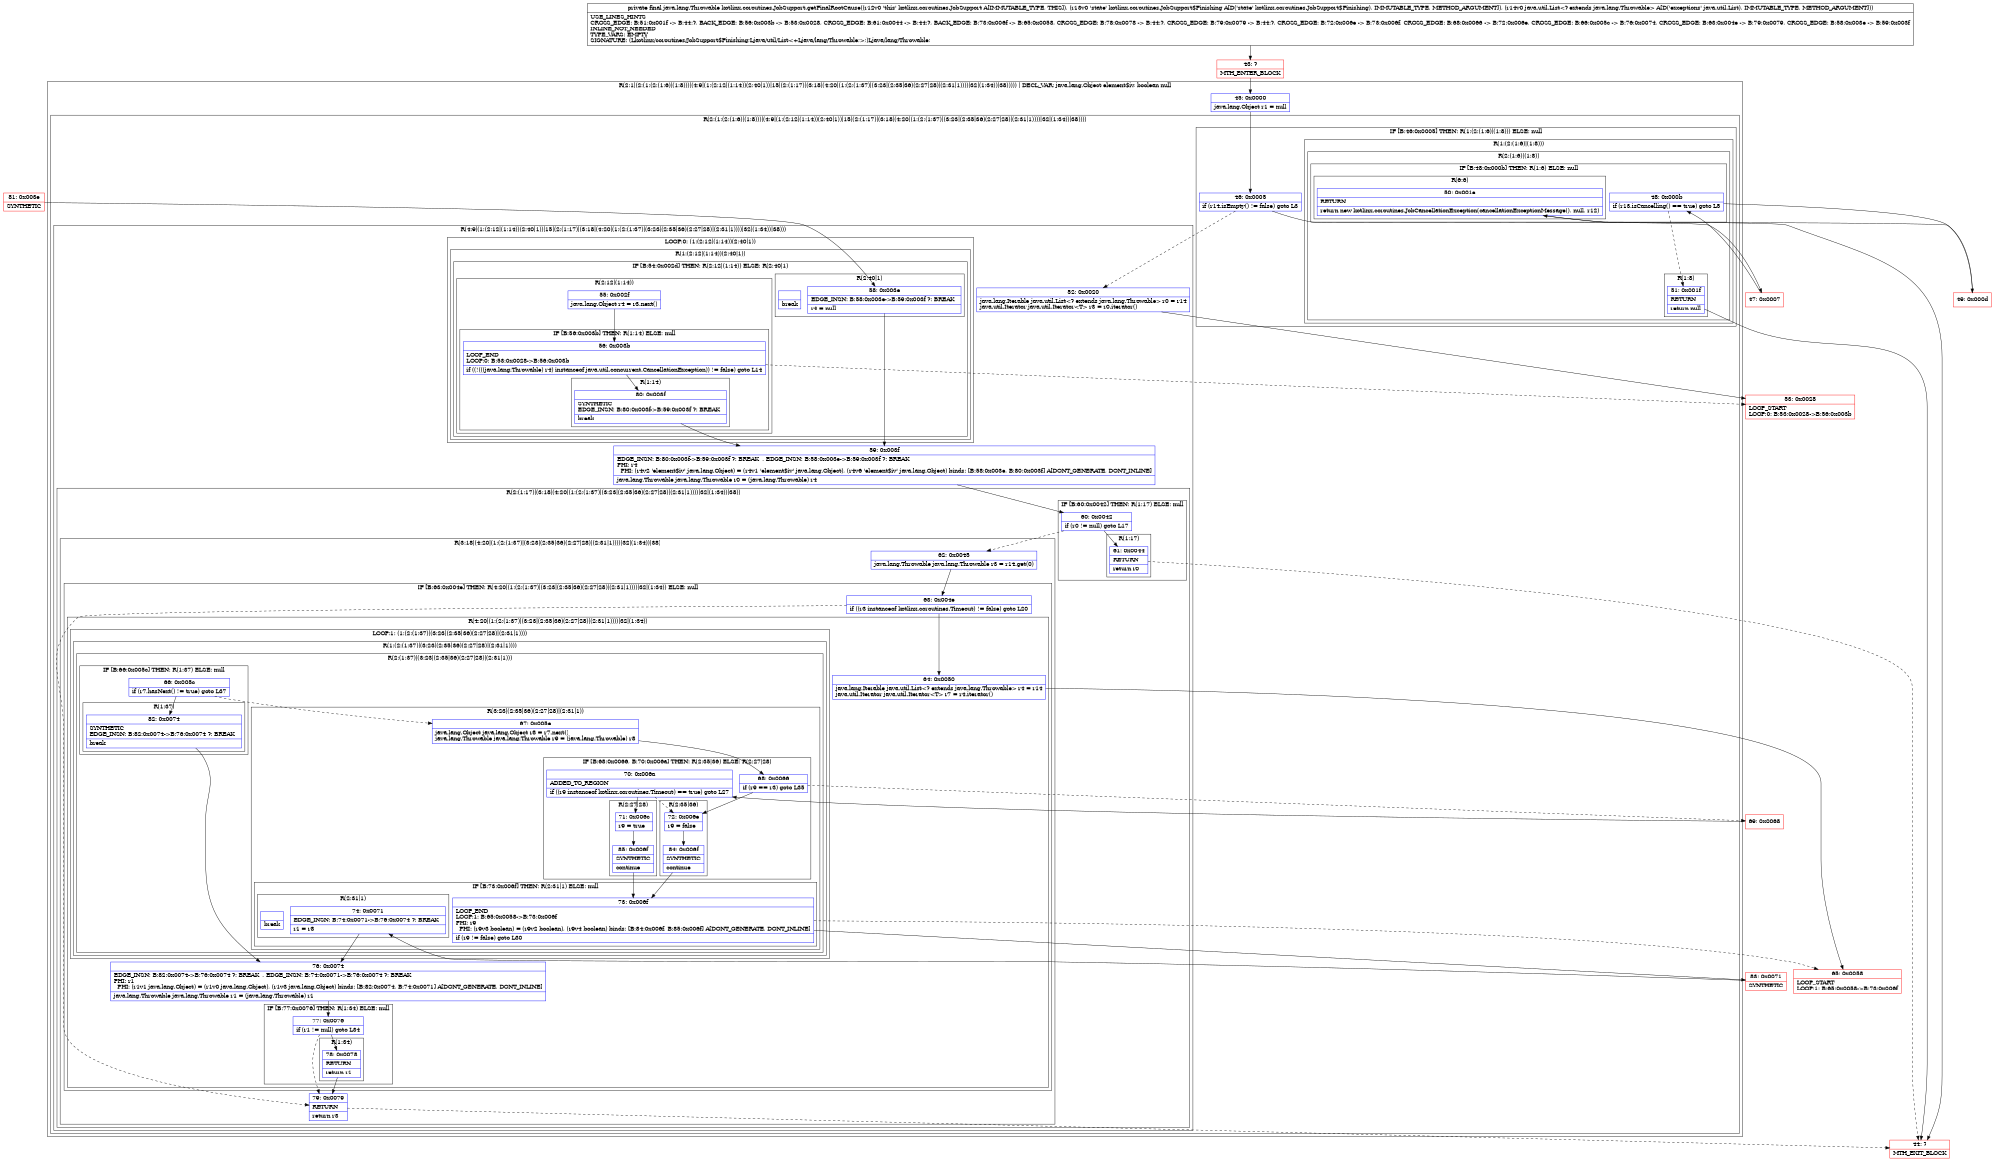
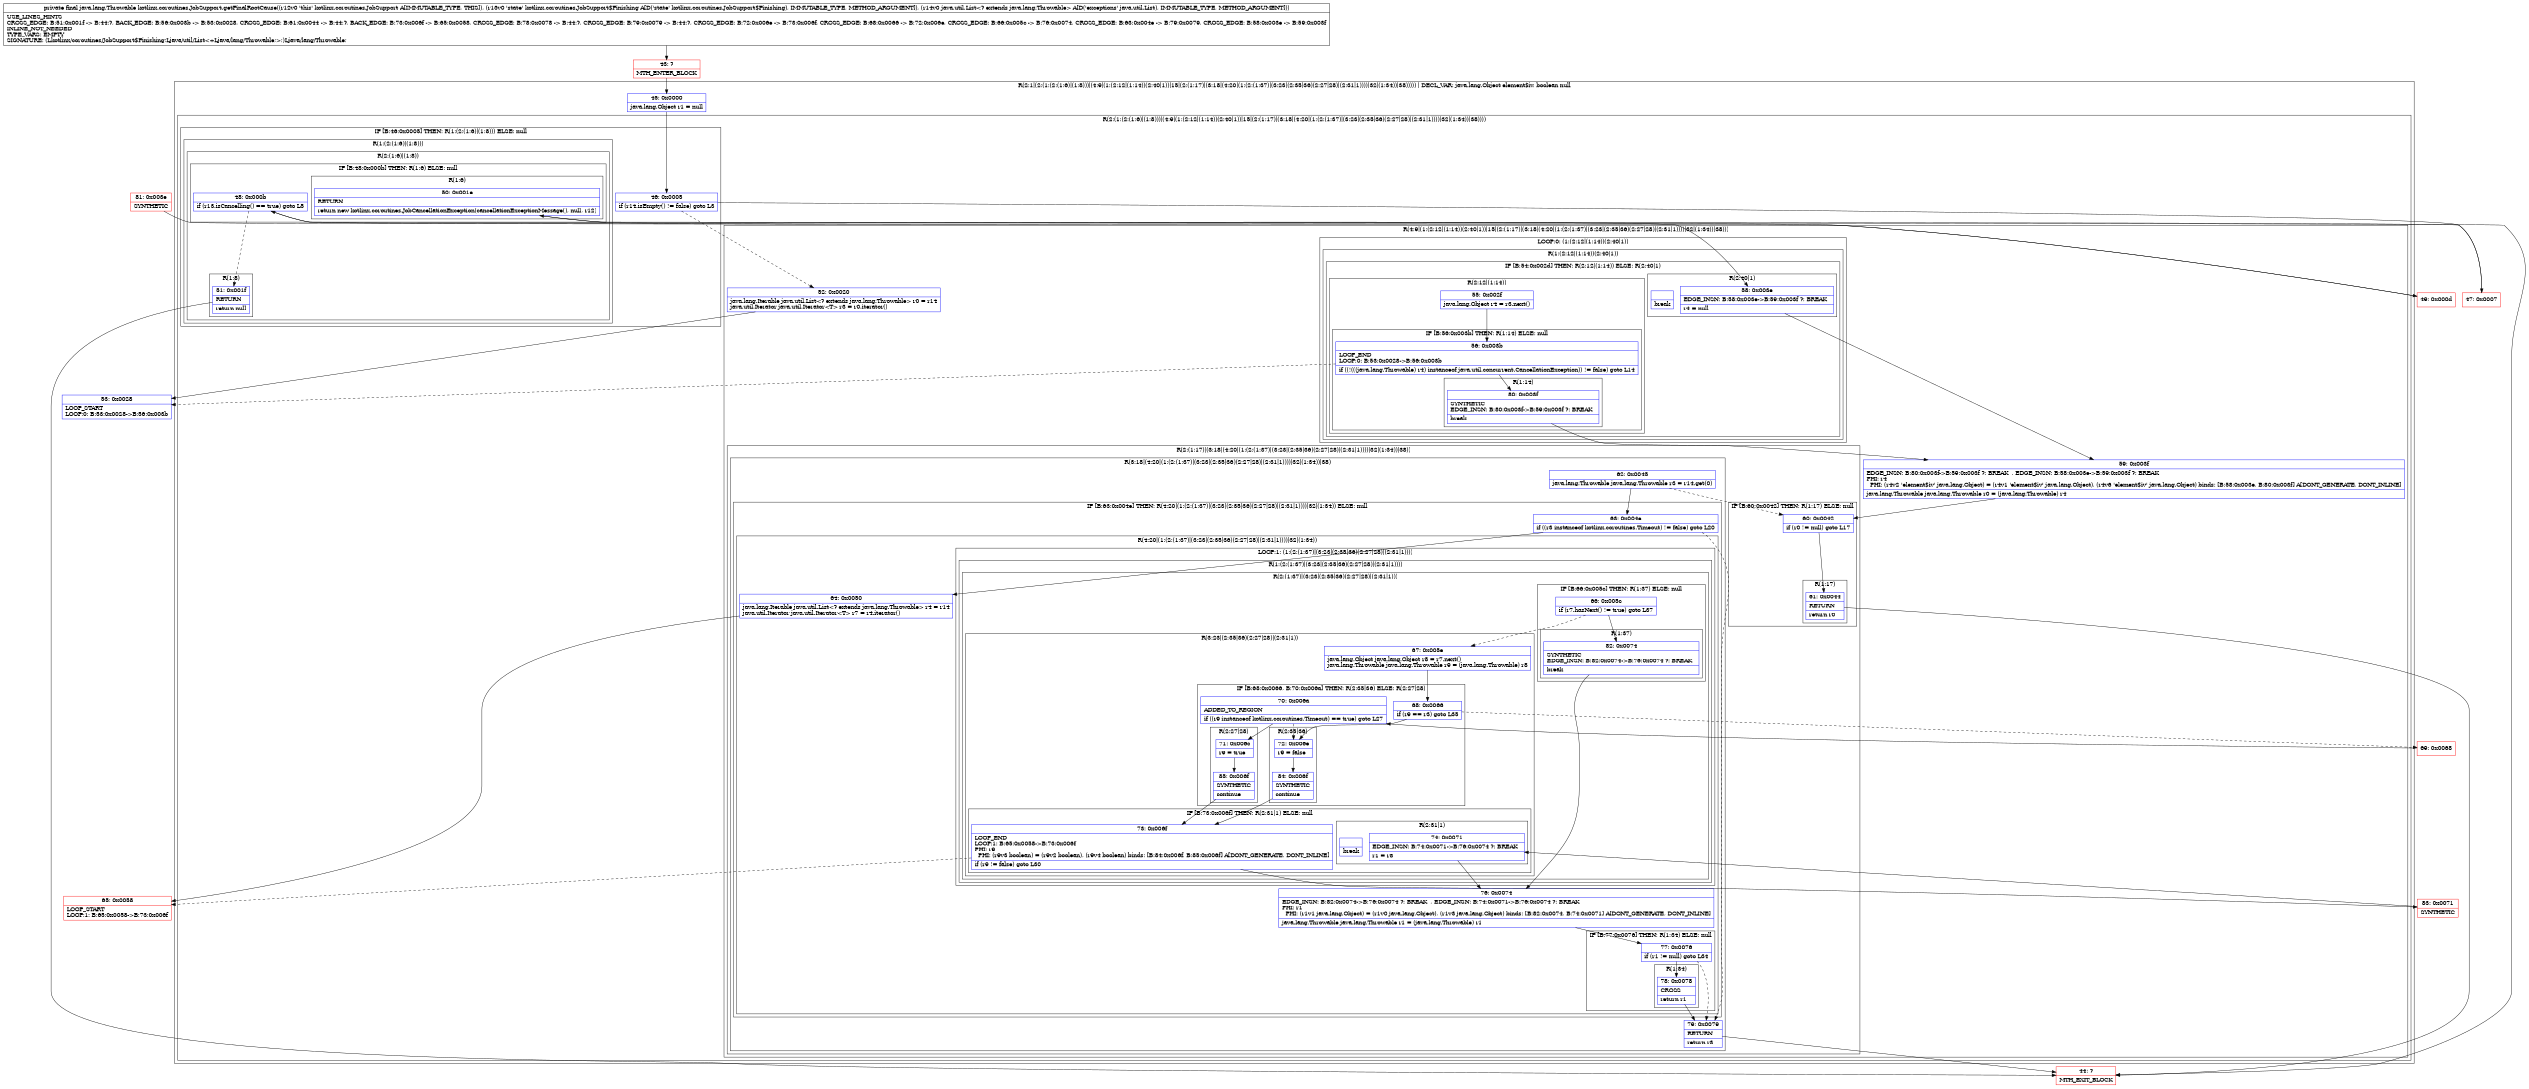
(1460, 181) -> (457, 181)
(1800, 407) -> (117, 407)
(1024, 541) -> (1716, 499)
(1761, 625) -> (2469, 717)
(338, 1064) -> (1671, 990)
(1232, 1131) -> (1887, 1054)
